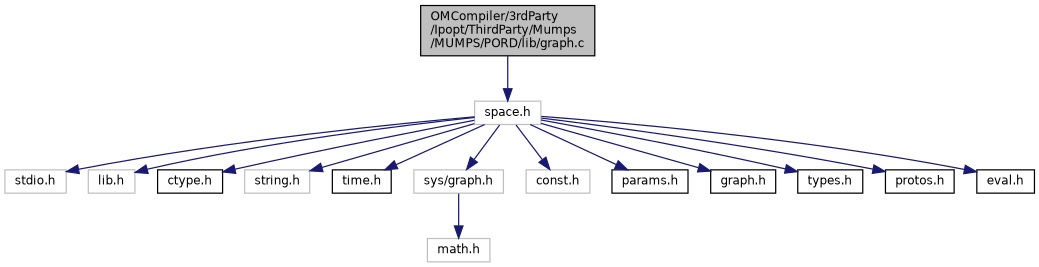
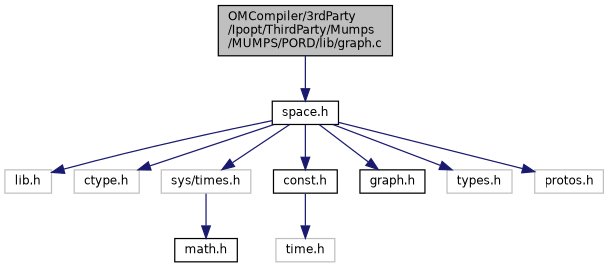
(508, 113) -> (305, 113)
(440, 145) -> (305, 210)
(36, 182) -> none
(190, 182) -> (107, 182)
(277, 182) -> none
(362, 182) -> (305, 250)
(459, 182) -> (206, 182)
(558, 182) -> (305, 182)
(650, 182) -> none
(830, 182) -> (480, 182)
(920, 182) -> (569, 182)
(1006, 182) -> none
(459, 250) -> (206, 250)
